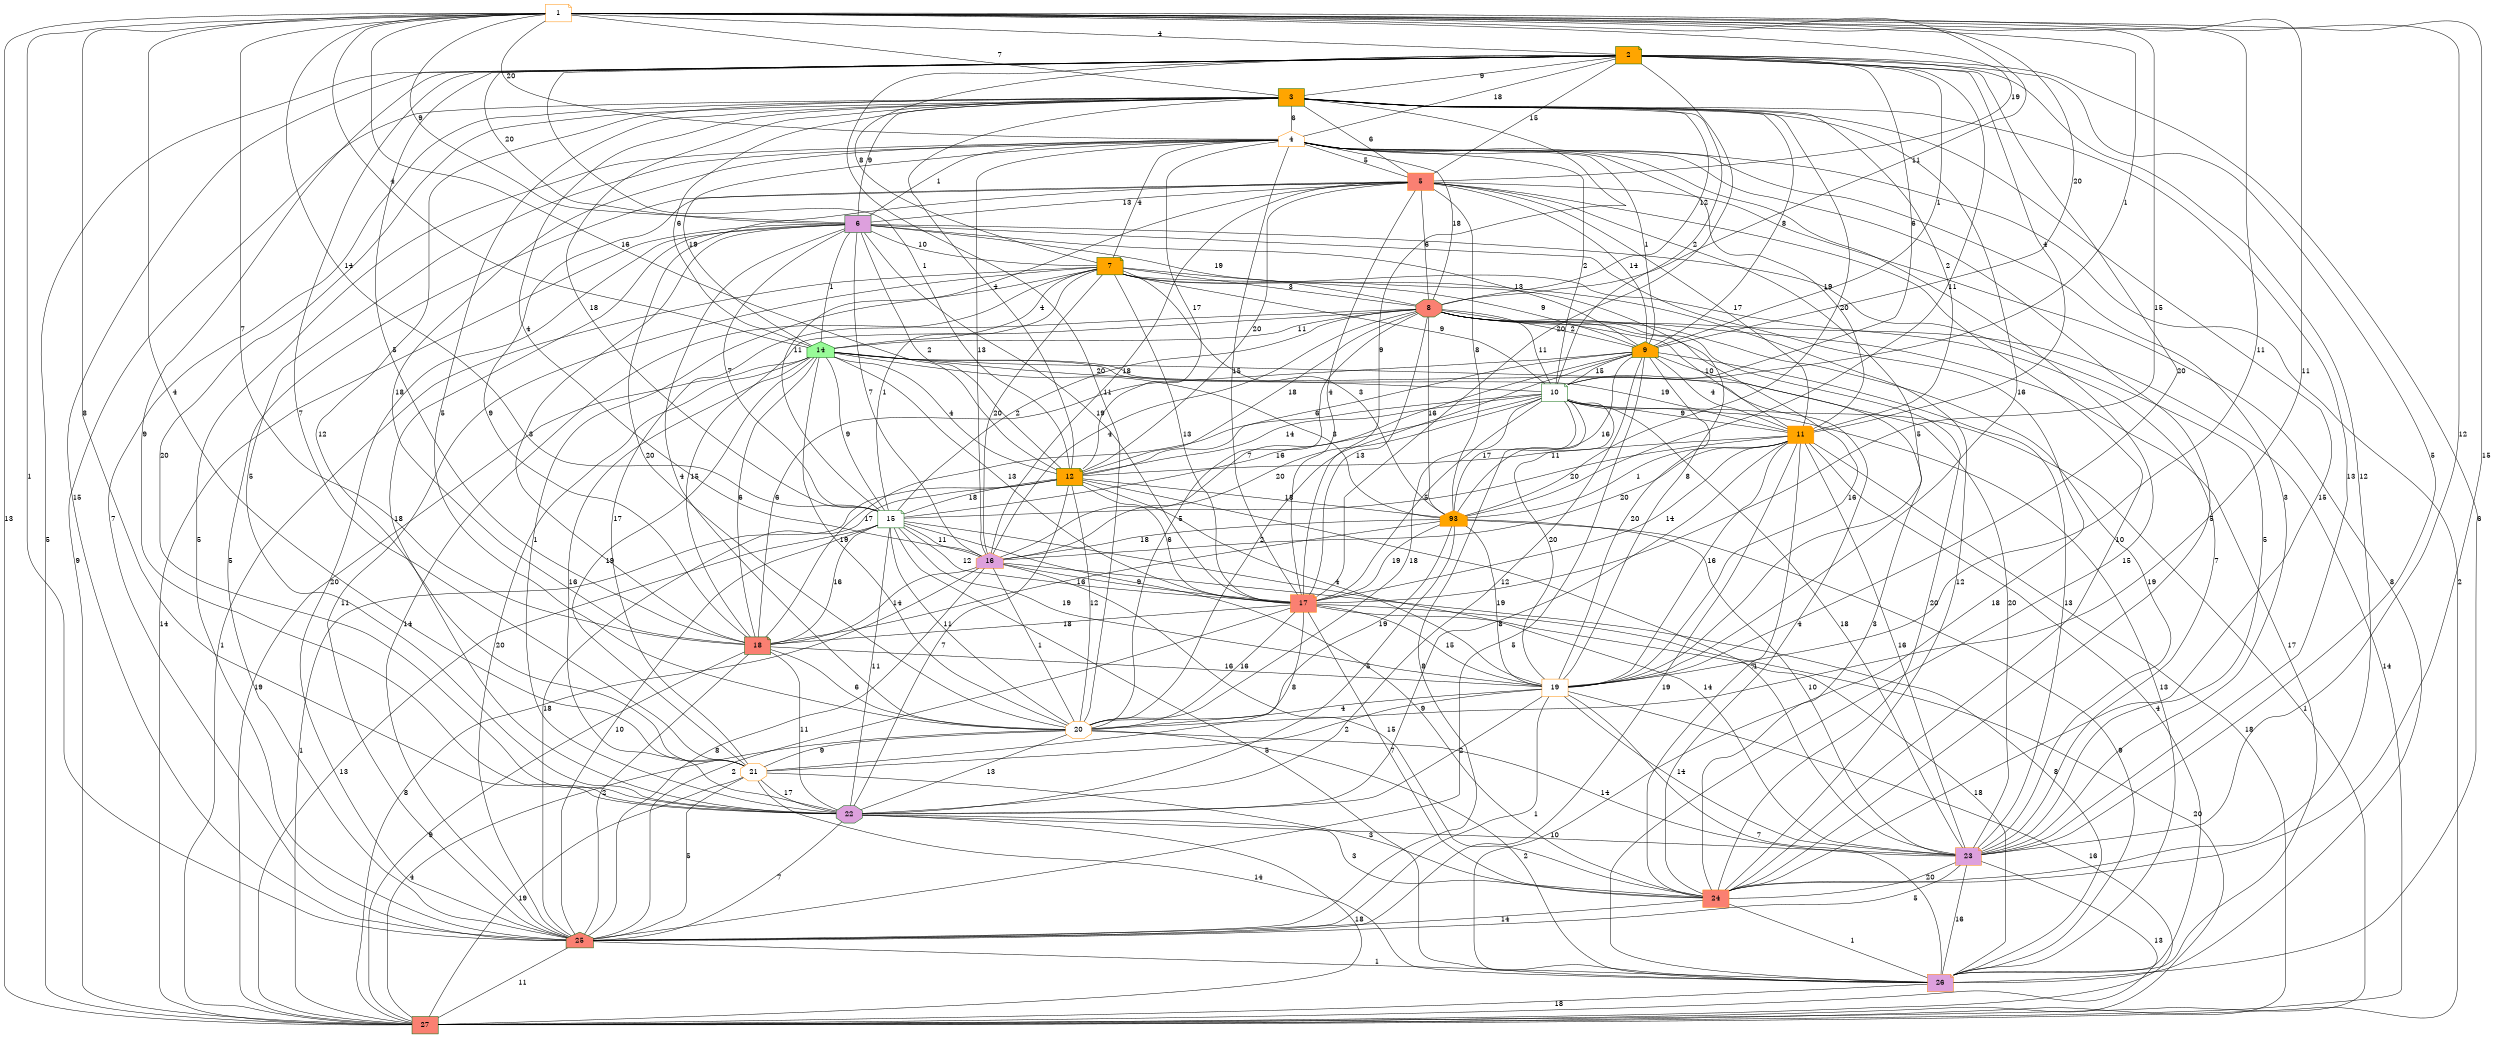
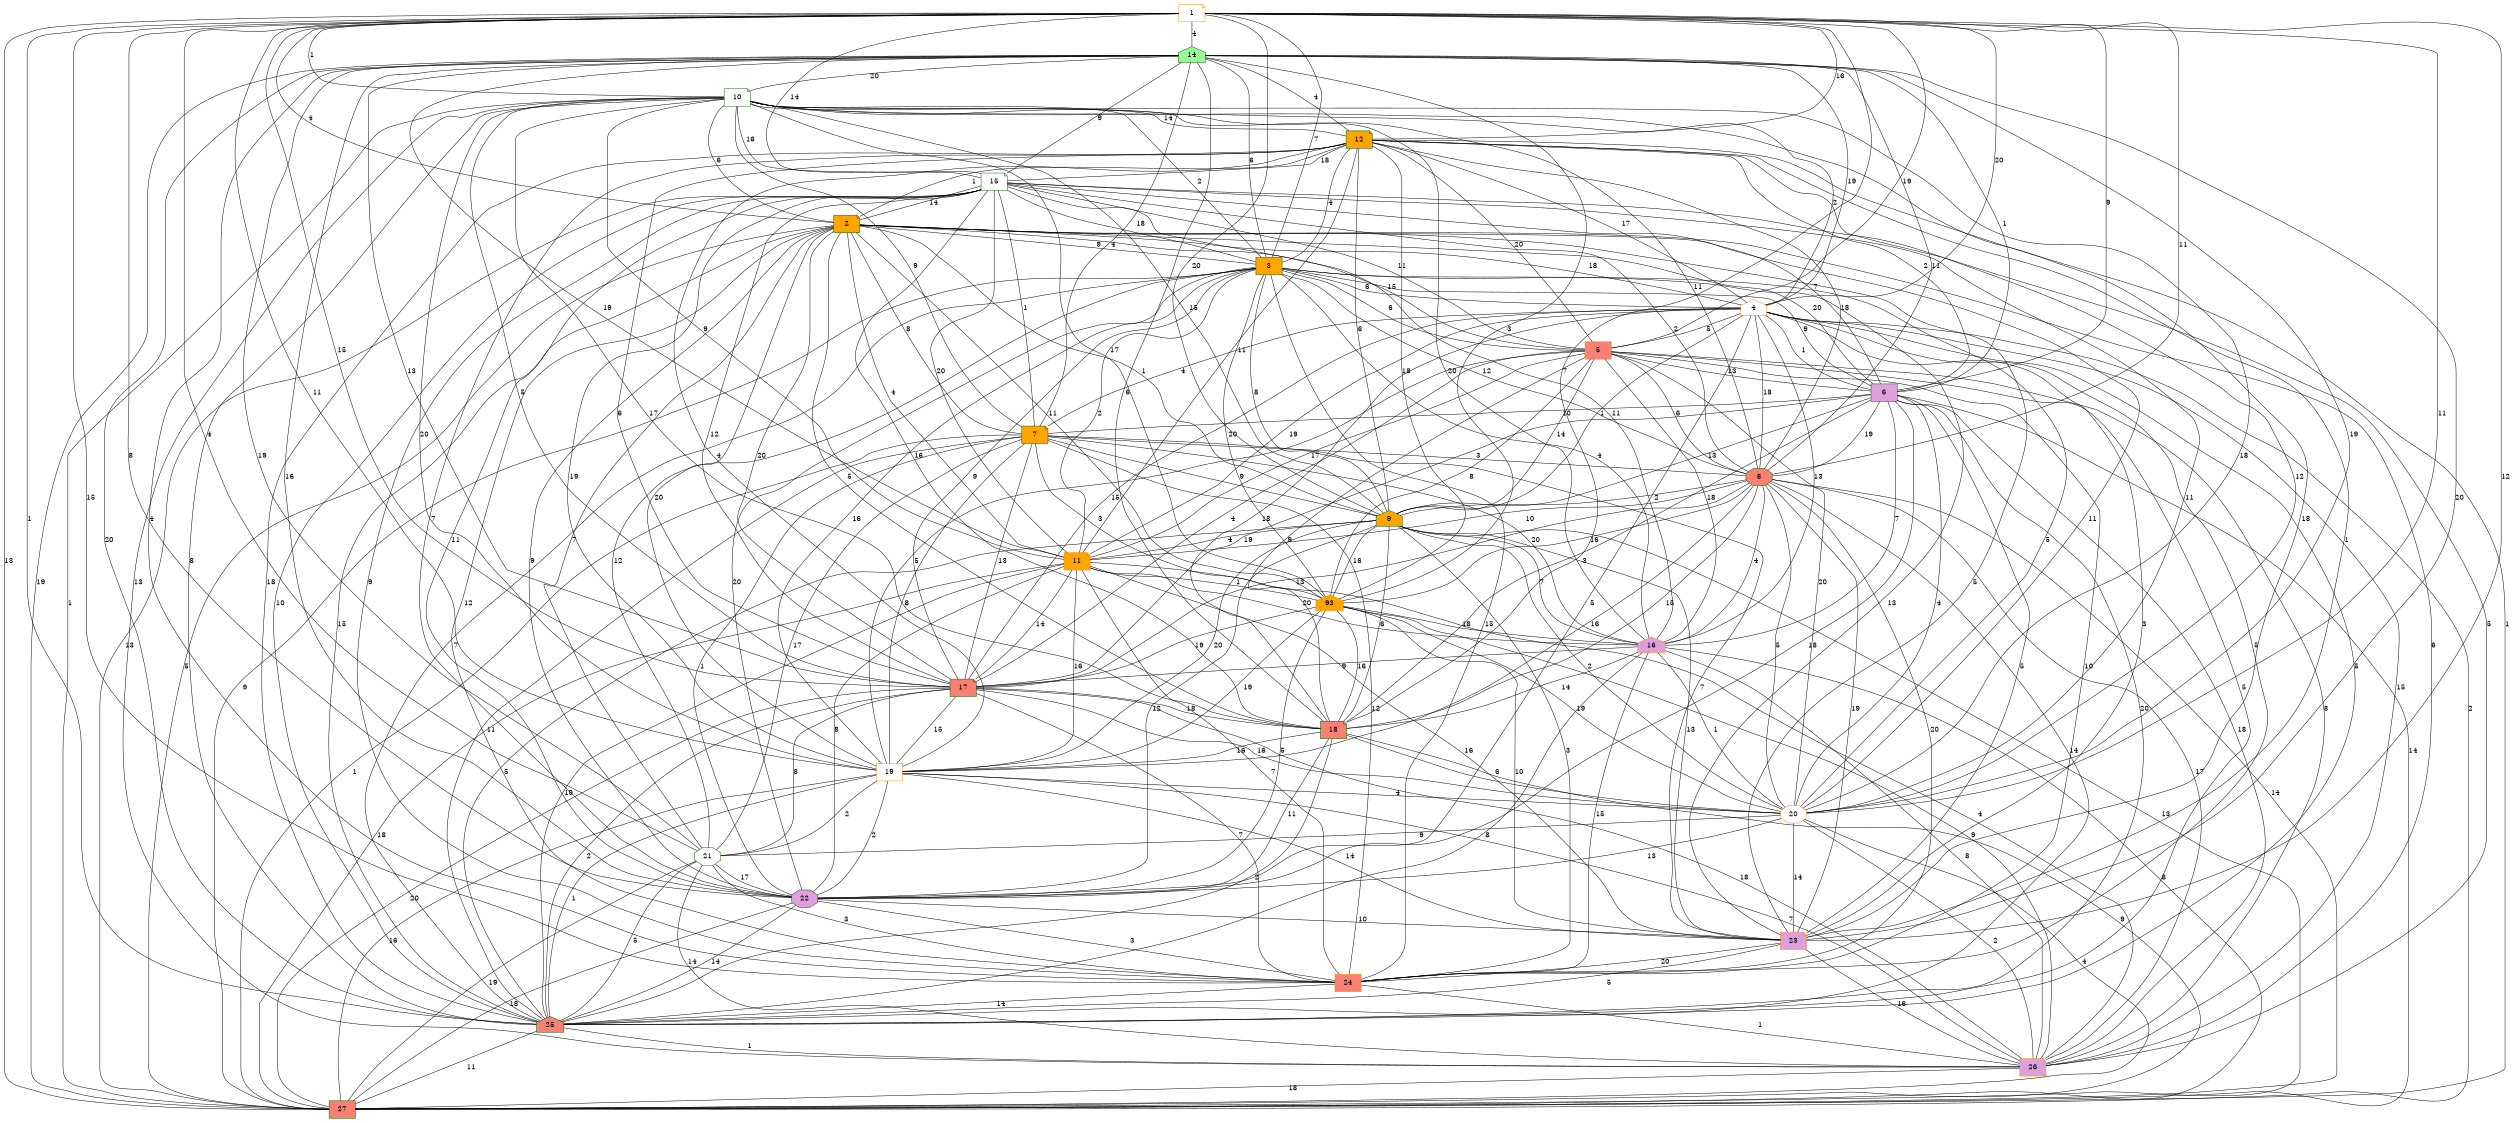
(1303, 603) -> (963, 688)
(1551, 638) -> (921, 203)
(754, 772) -> (708, 857)
(779, 878) -> (716, 962)
(1408, 1013) -> (2296, 1076)
